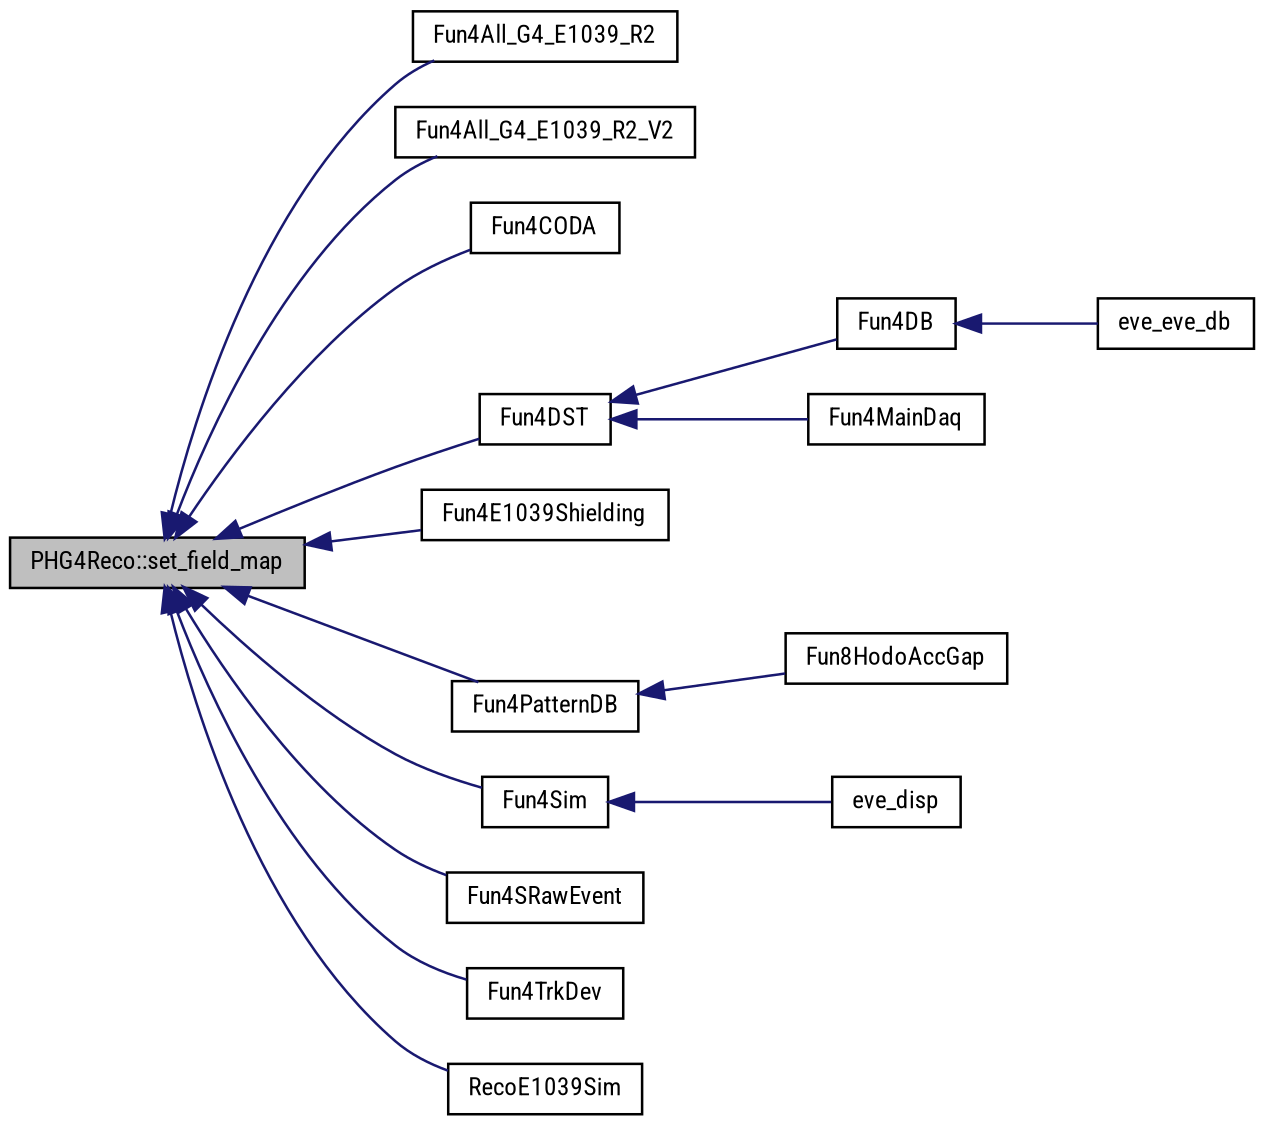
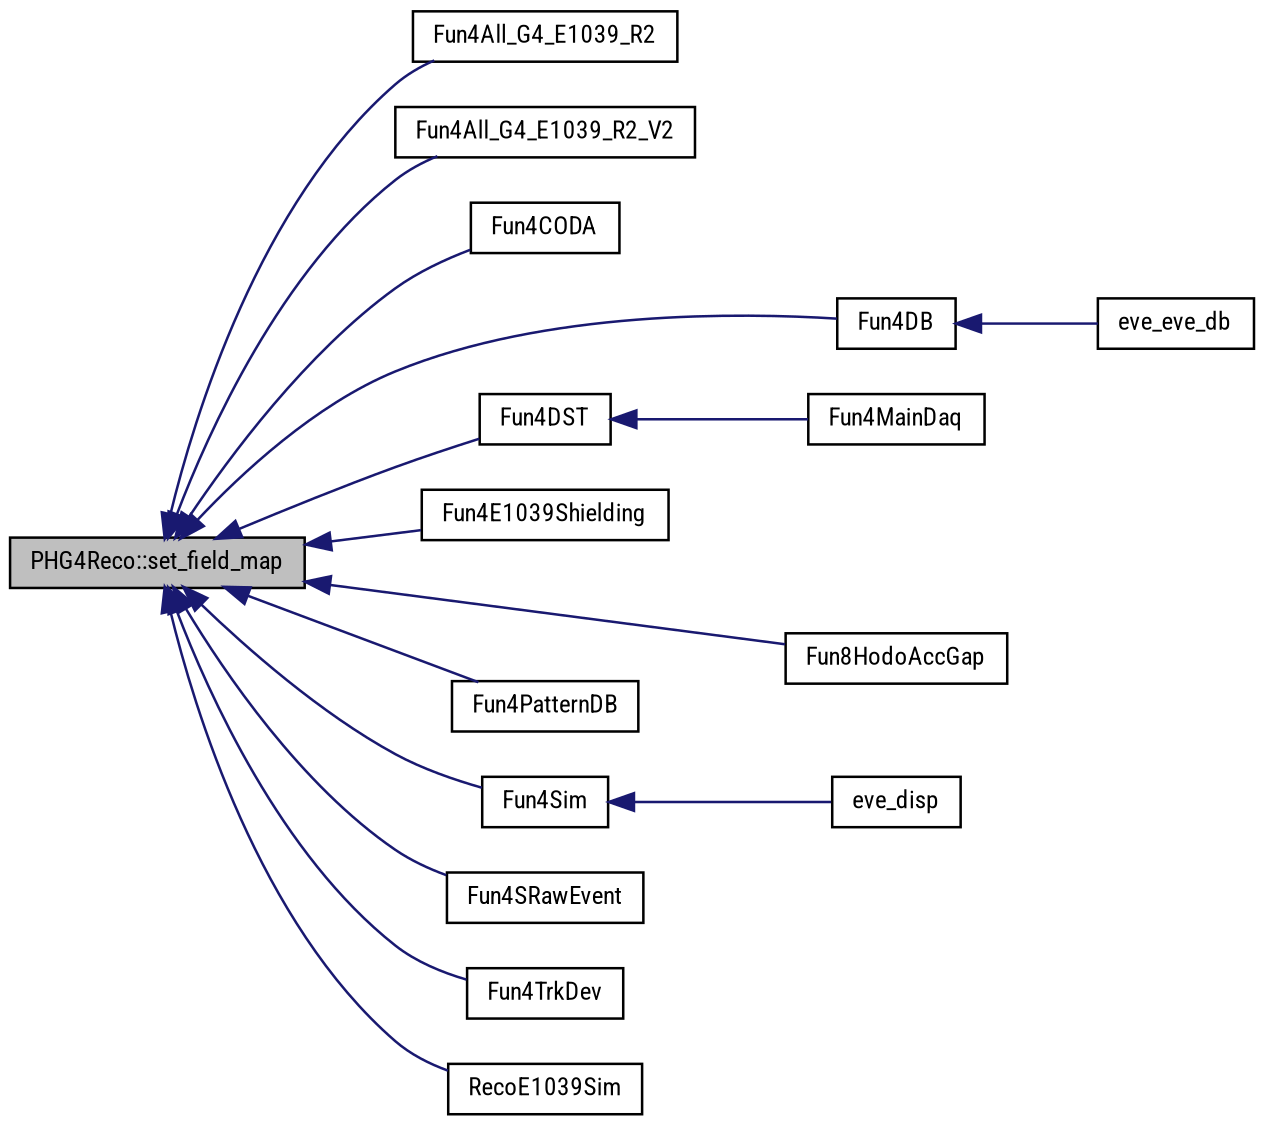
(736, 367) -> (490, 342)
(724, 682) -> (558, 615)
